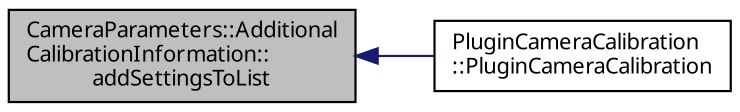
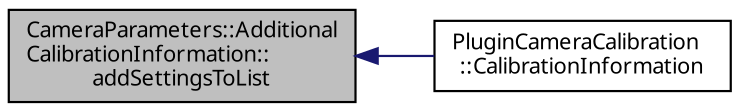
(583, 56) -> (583, 56)
